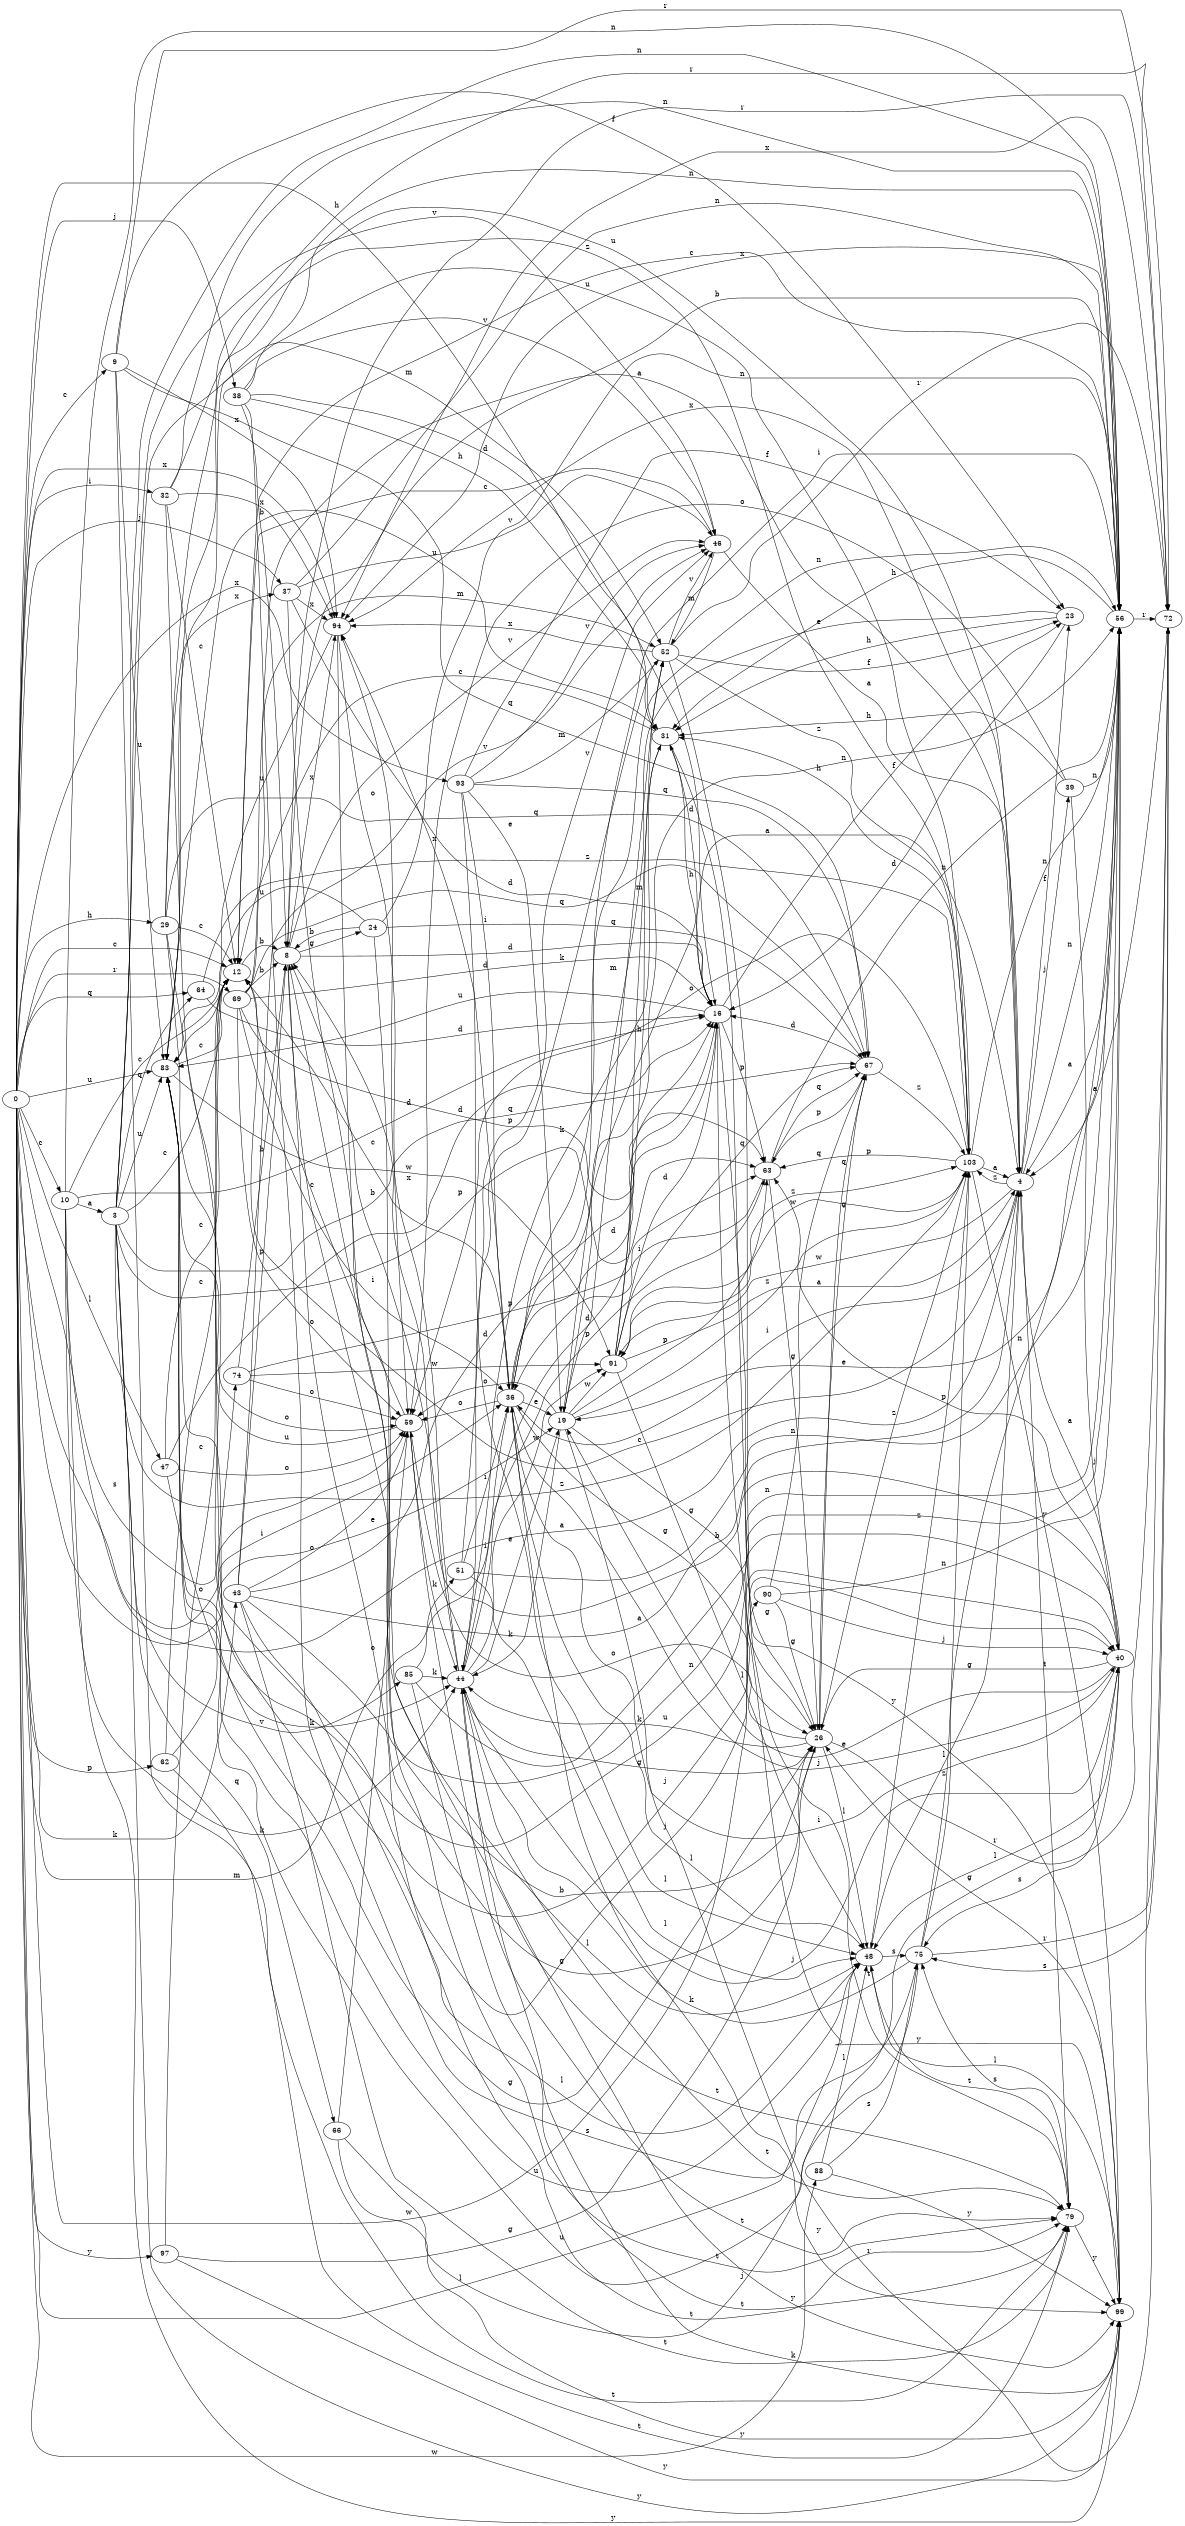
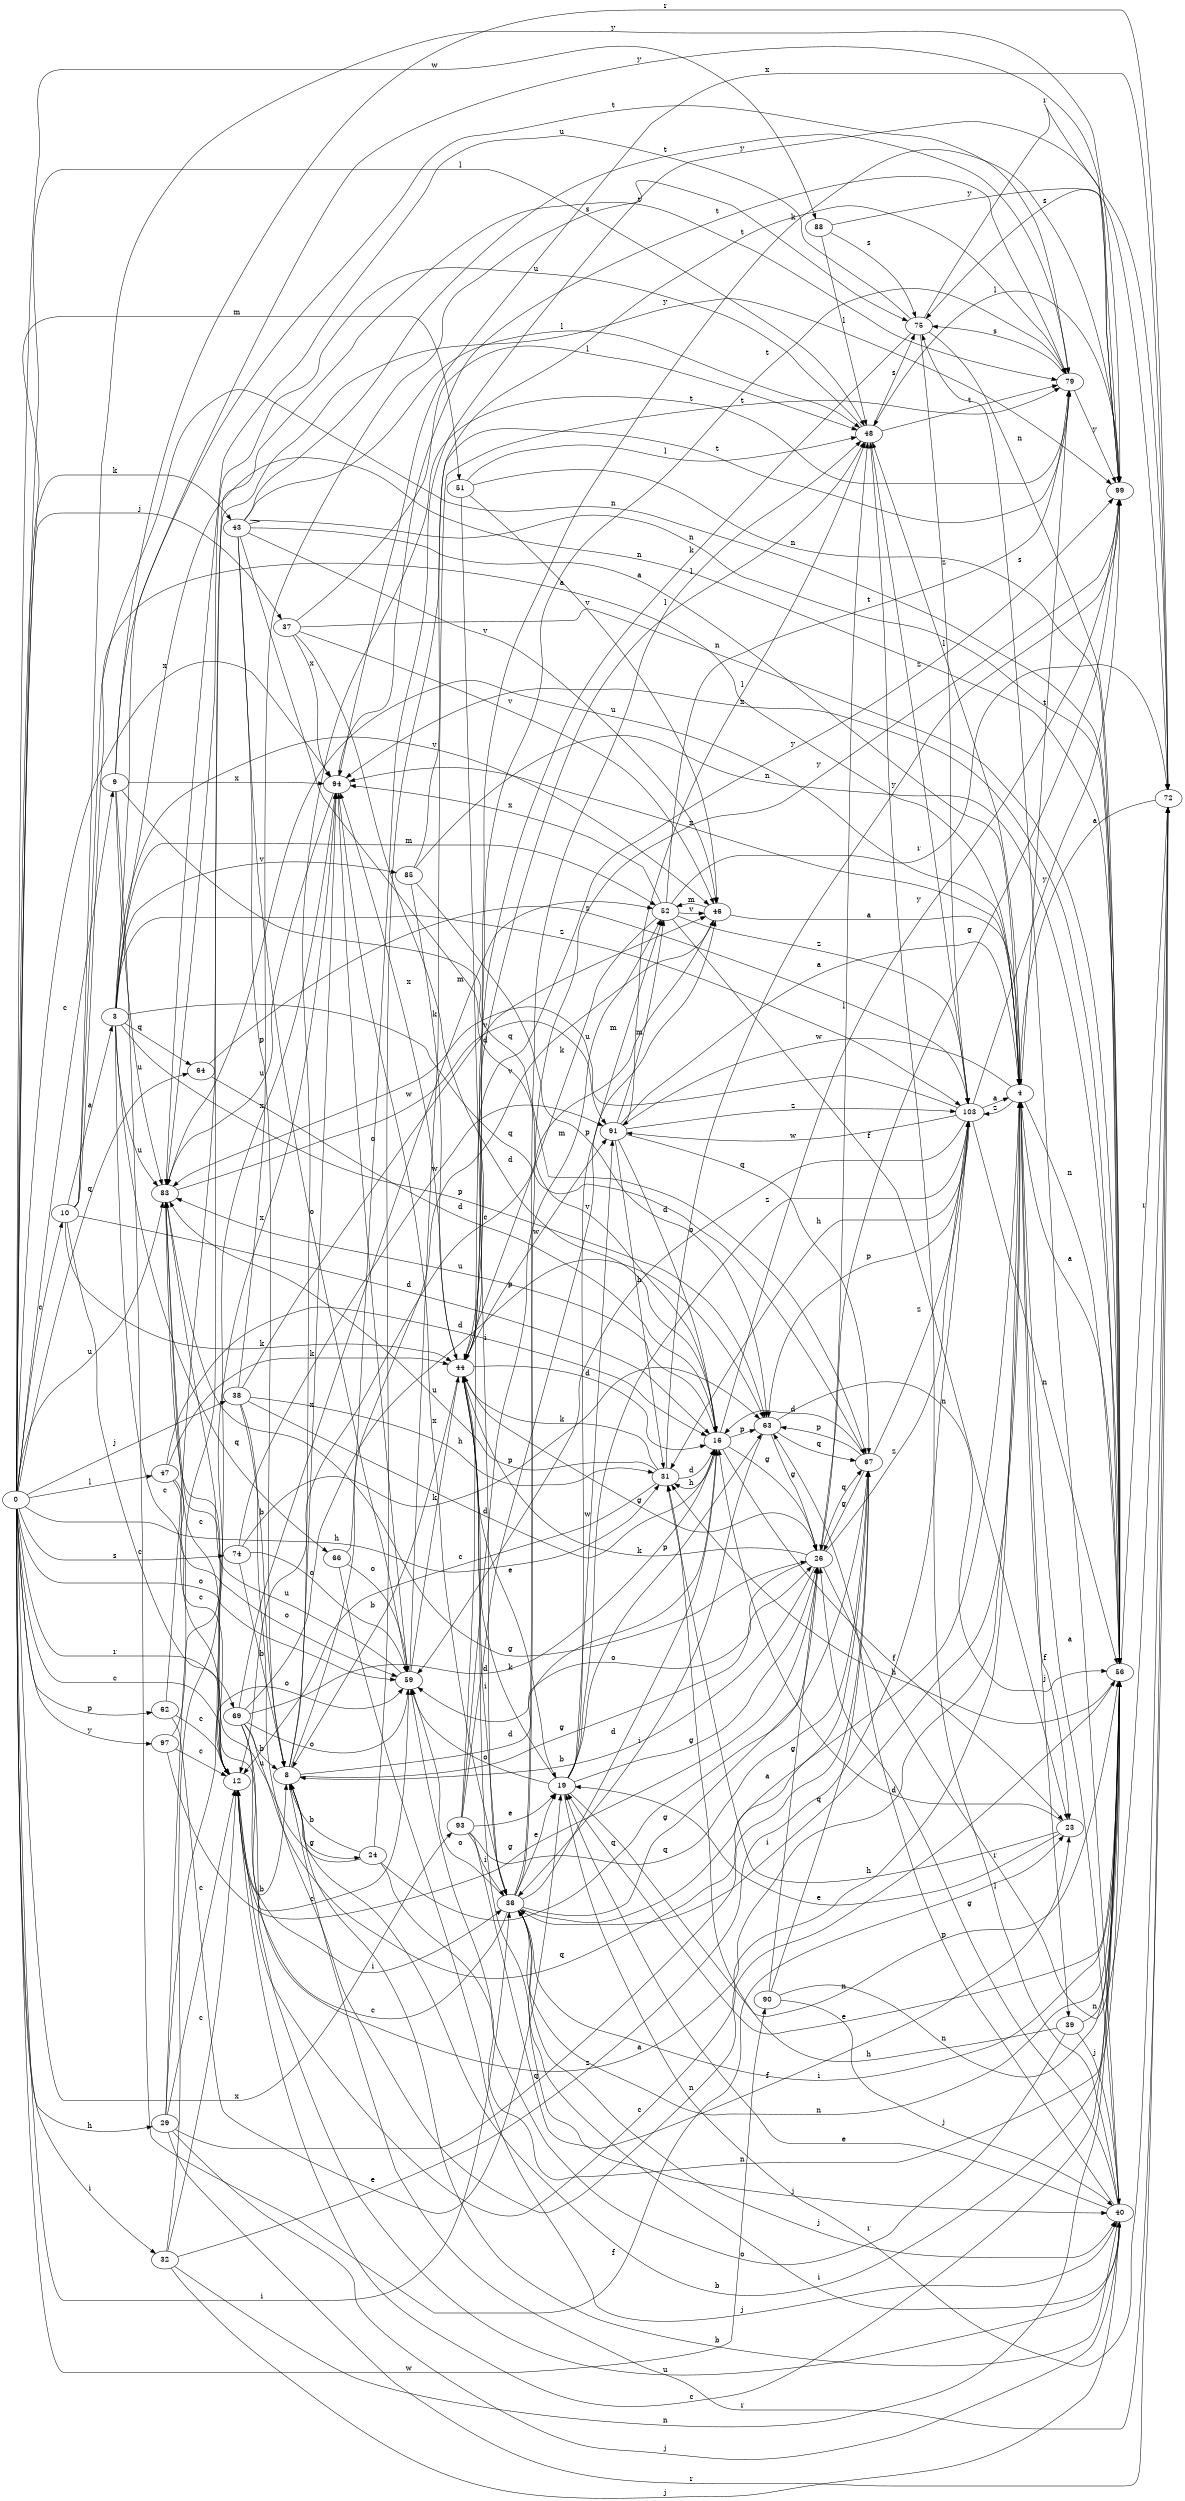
(174, 730) -> (223, 1456)
